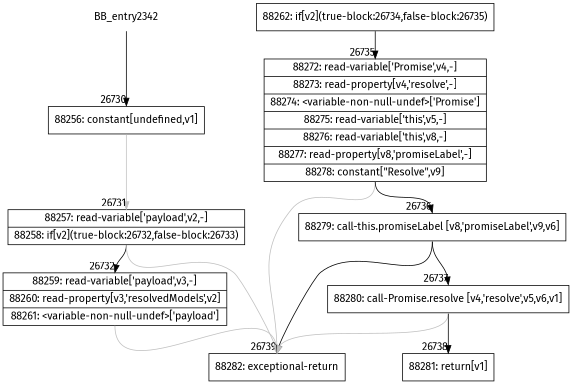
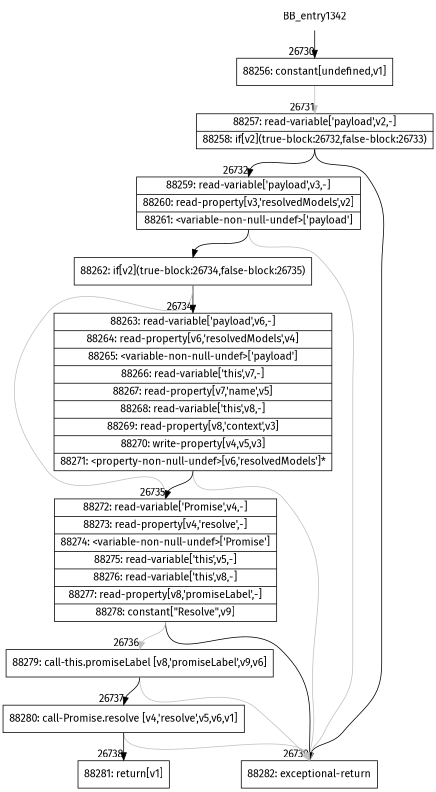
(126, 17) -> (315, 17)
(375, 41) -> (16, 373)
(400, 197) -> (156, 634)
(279, 228) -> (272, 644)
none -> (225, 244)
(341, 263) -> (225, 698)
(216, 264) -> (382, 446)
none -> (193, 392)
